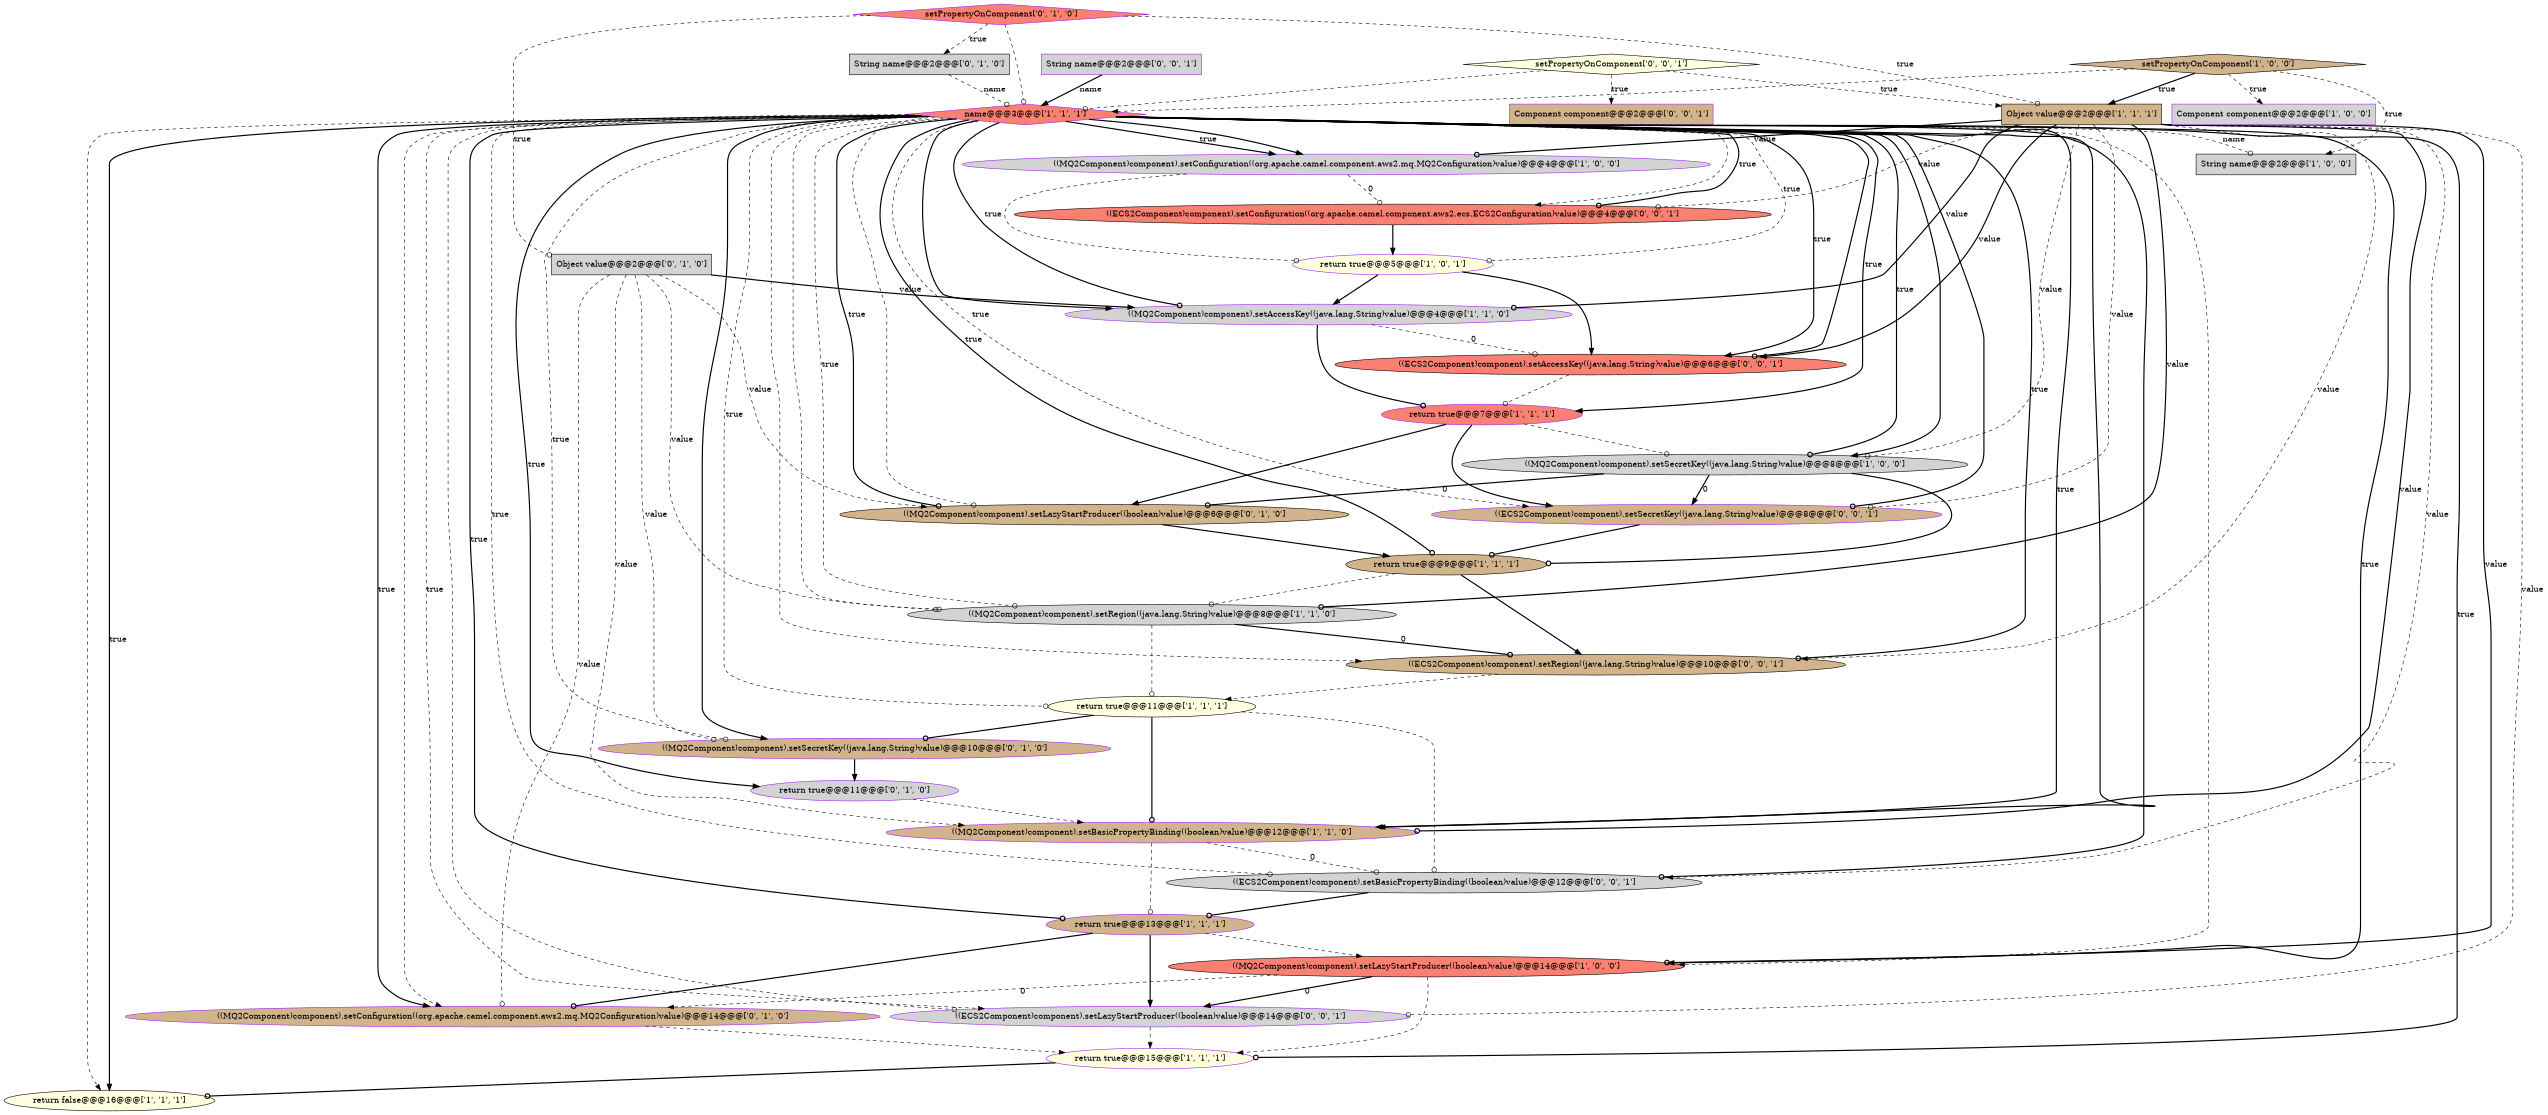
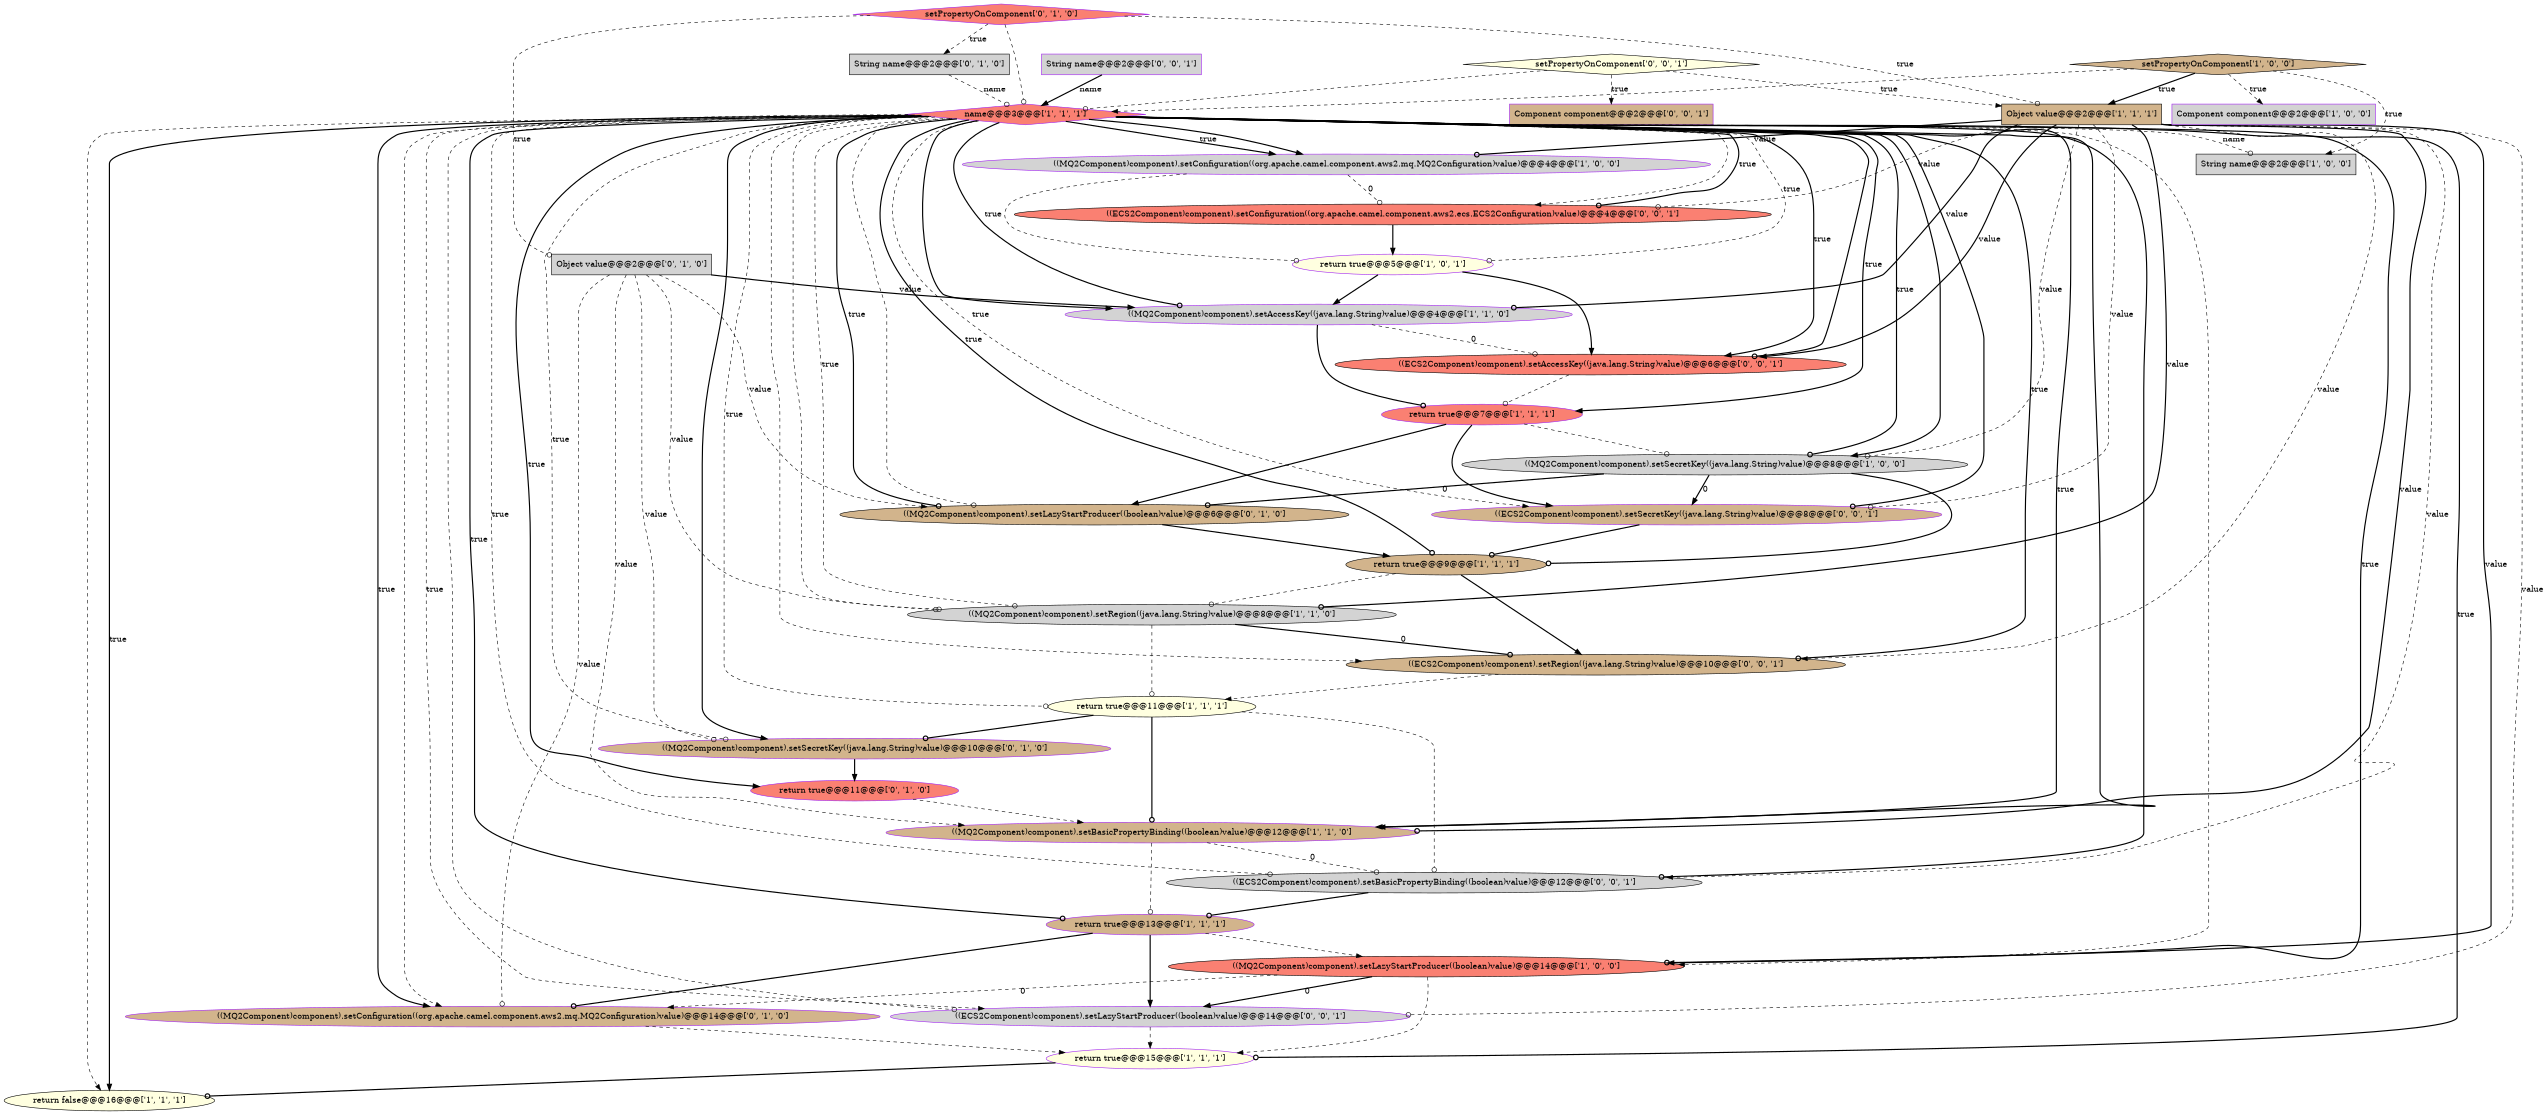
(855, 791) -> (855, 791)
